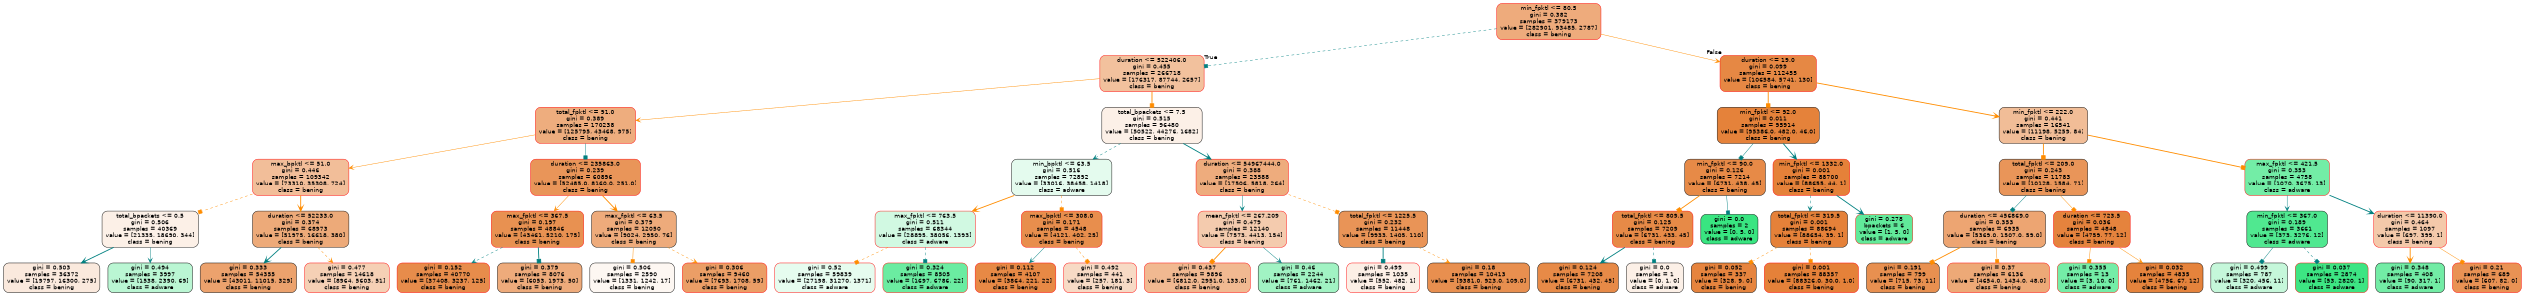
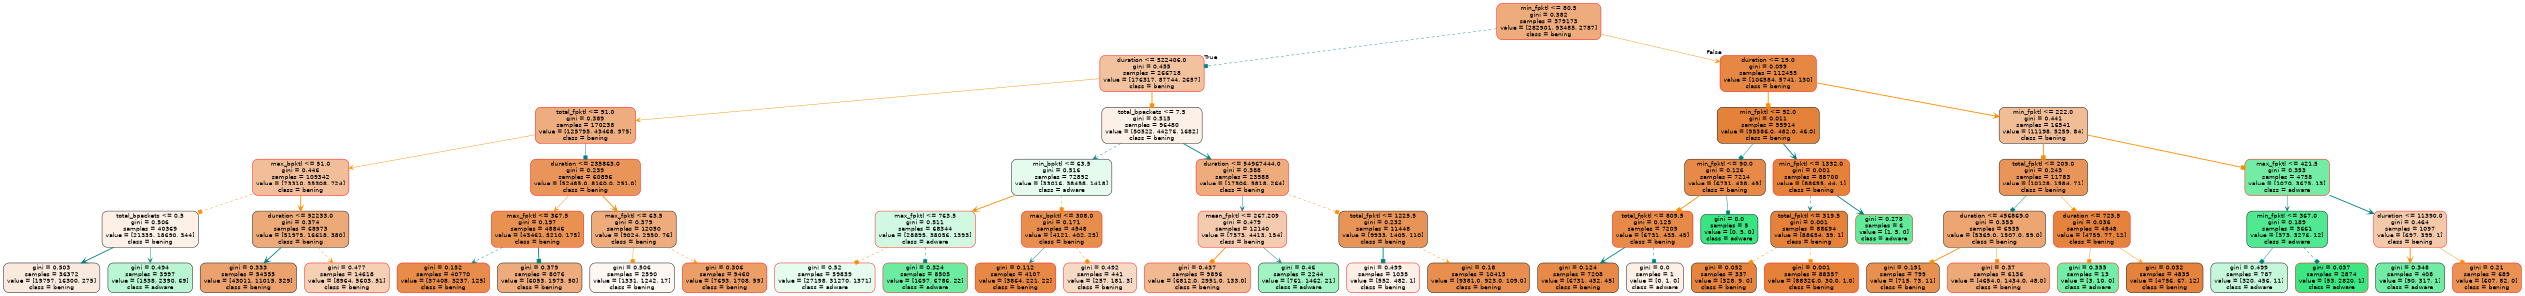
(1729, 229) -> (1729, 229)
(1884, 229) -> (1884, 229)
